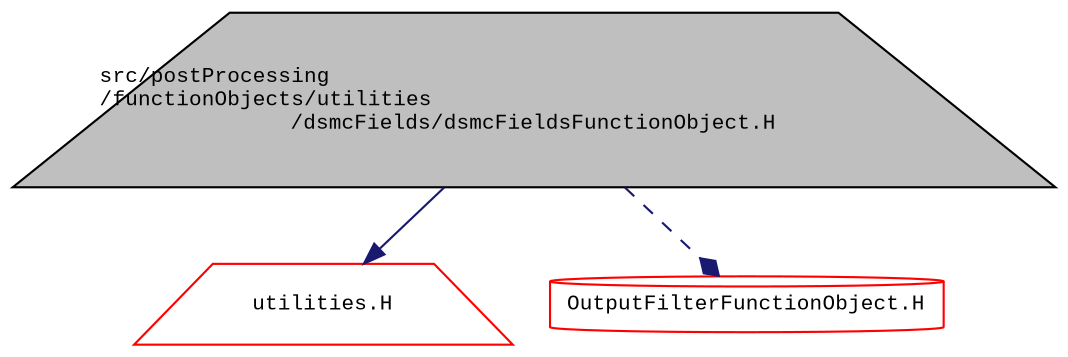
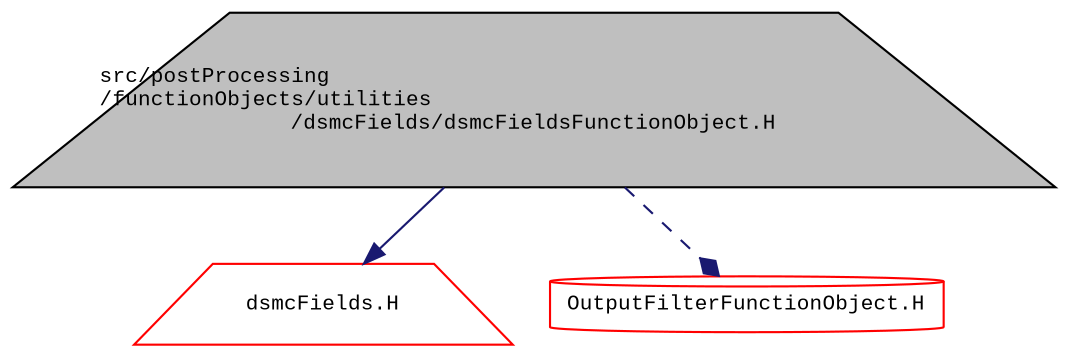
(323, 304) -> (323, 304)
